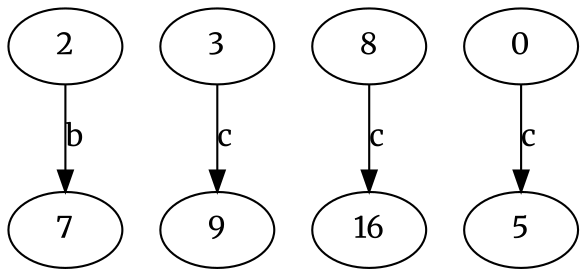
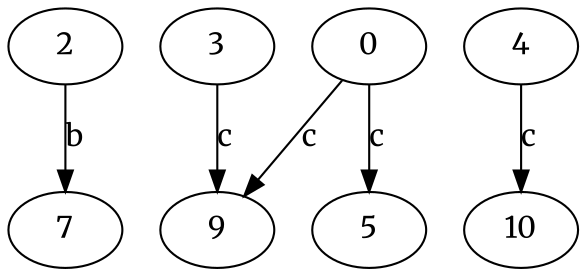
(369, 46) -> (521, 46)
none -> (300, 130)
(369, 230) -> (521, 230)
